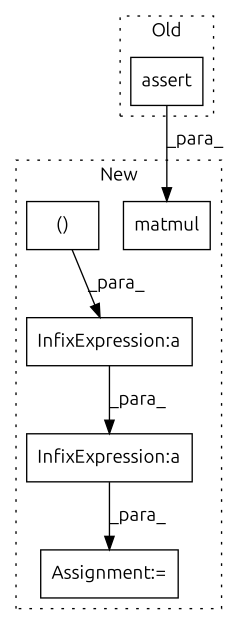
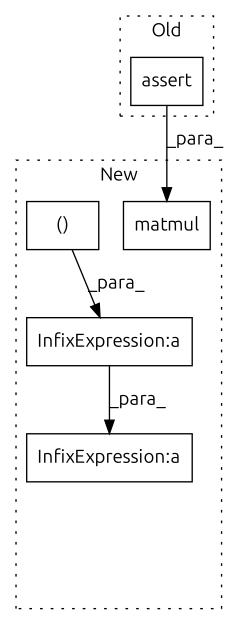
(109, 574) -> none
